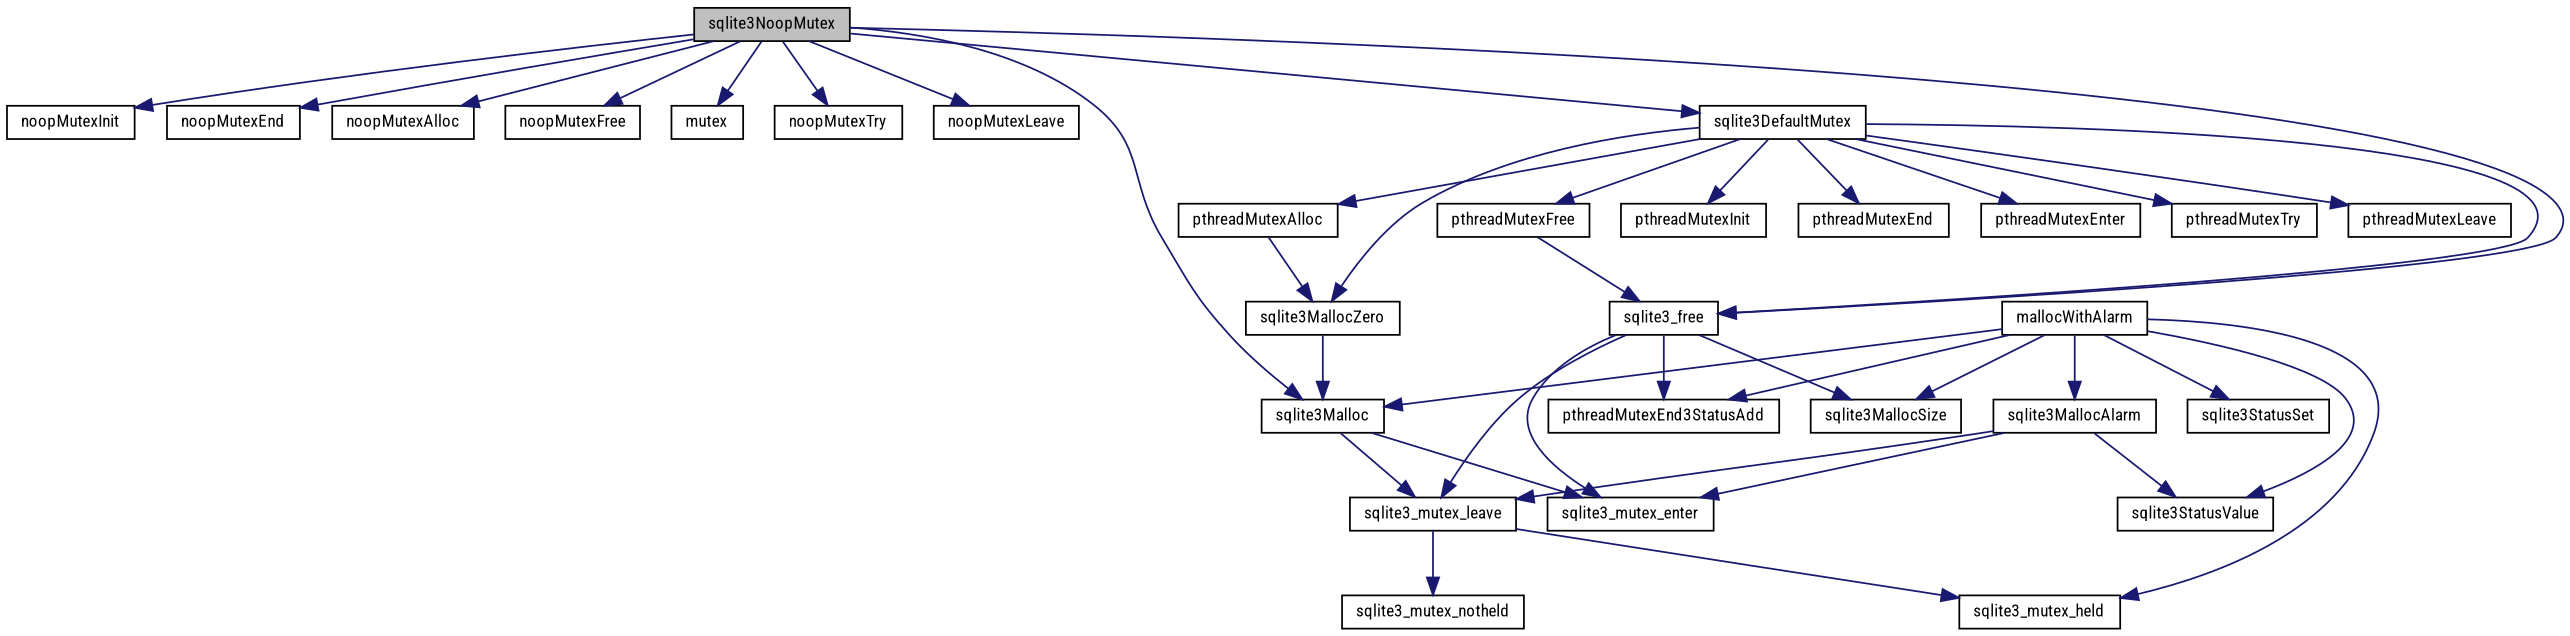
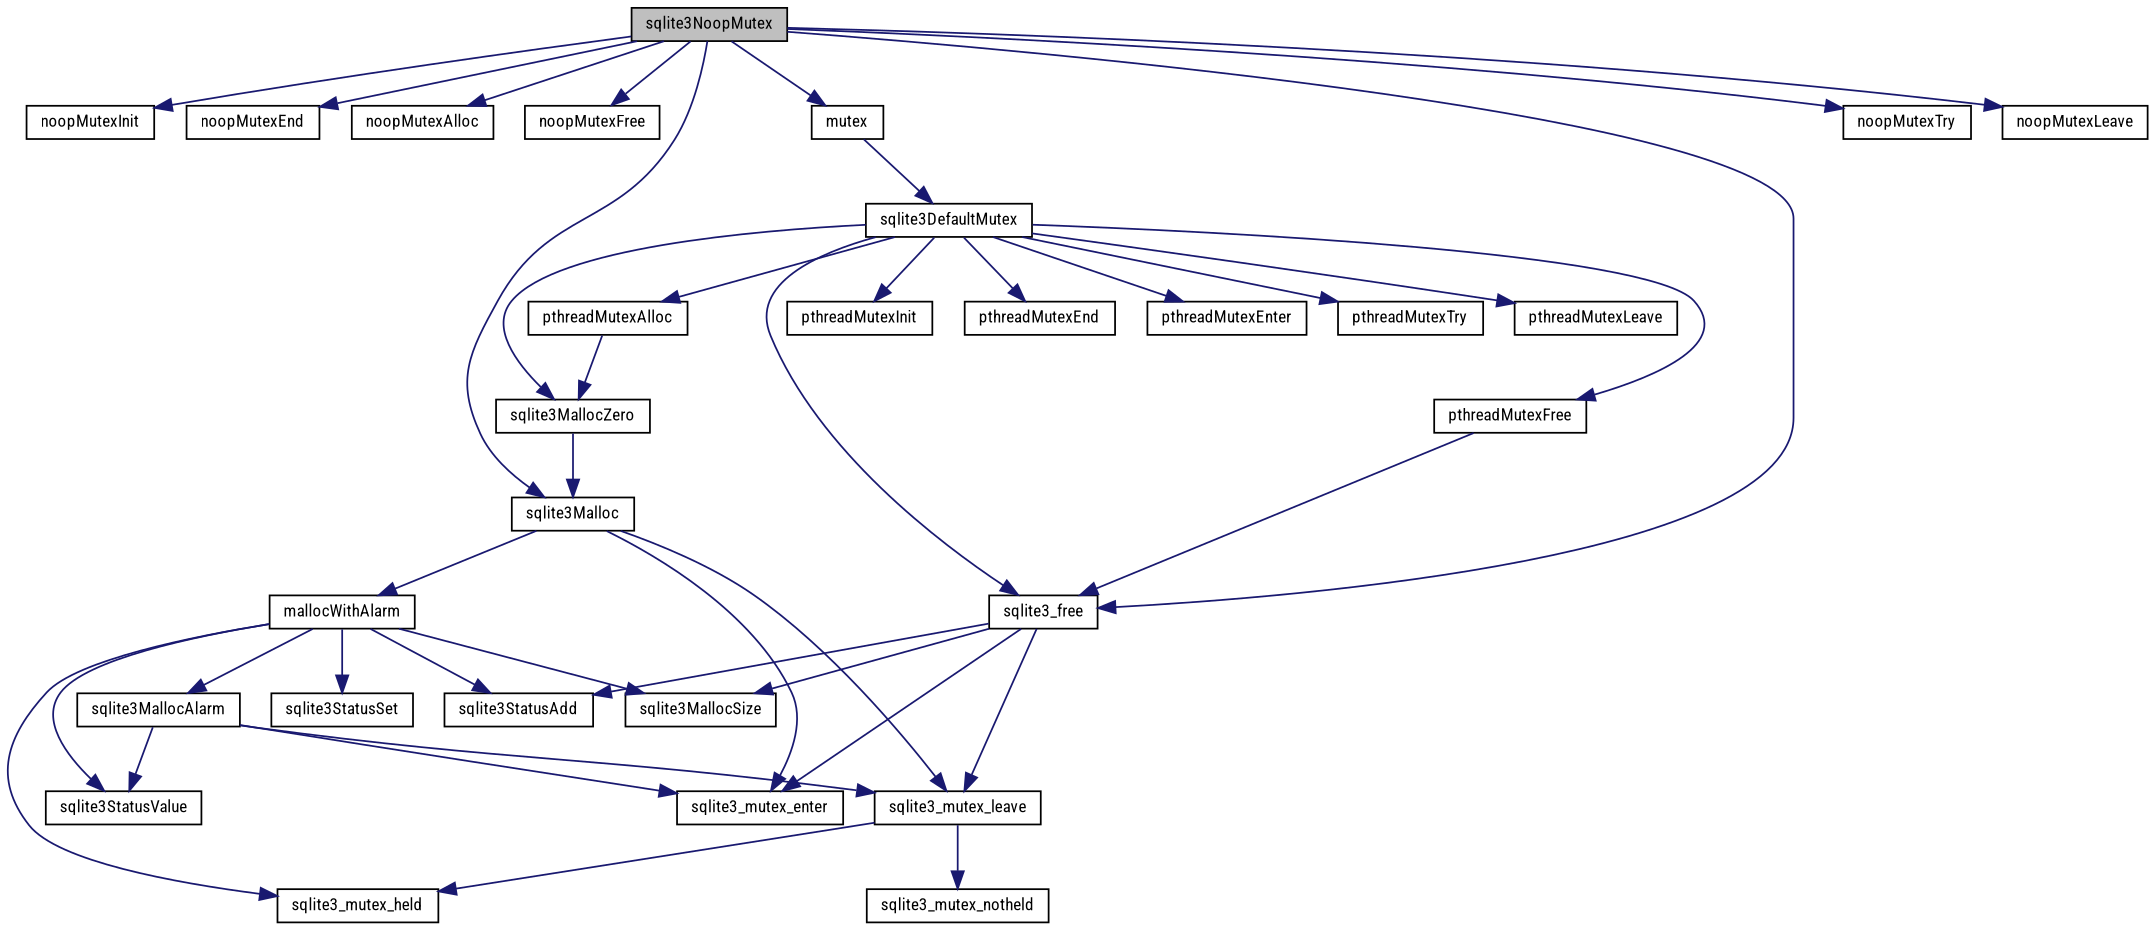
(1266, 72) -> (892, 165)
(1702, 367) -> (466, 560)
(1664, 416) -> (519, 710)
